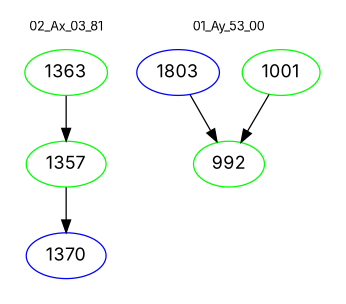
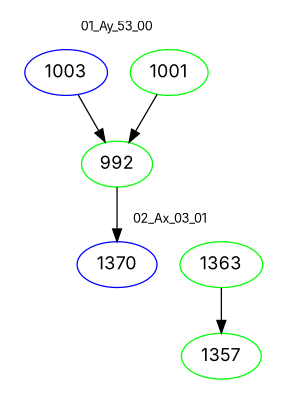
(66, 27) -> (170, 219)
(178, 73) -> (66, 73)
(66, 204) -> (117, 215)
